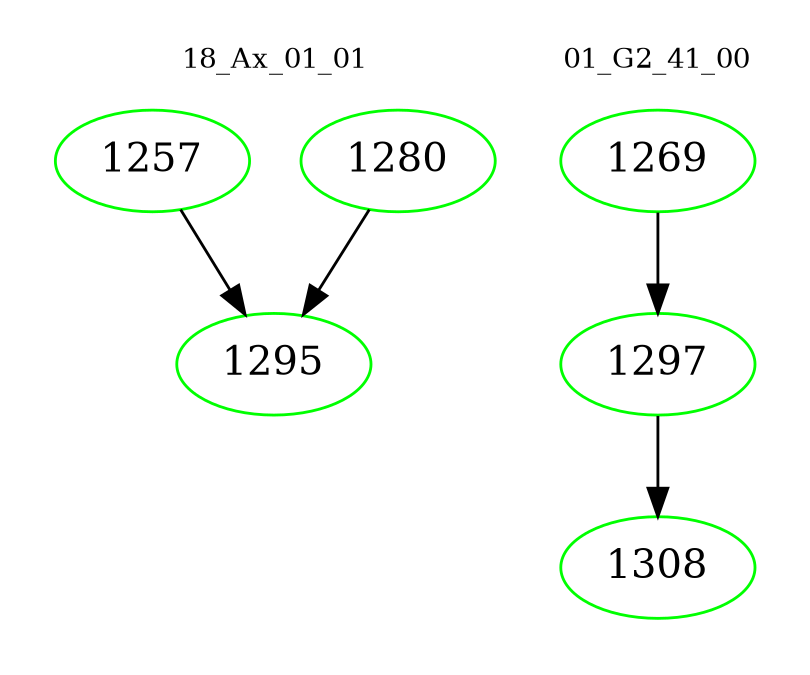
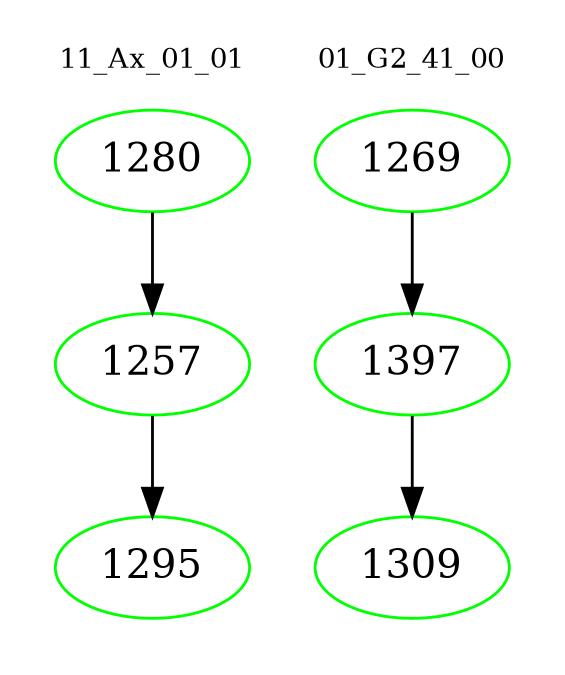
(275, 61) -> (152, 61)
(344, 250) -> (152, 249)
(658, 364) -> (412, 364)
(658, 568) -> (412, 568)
